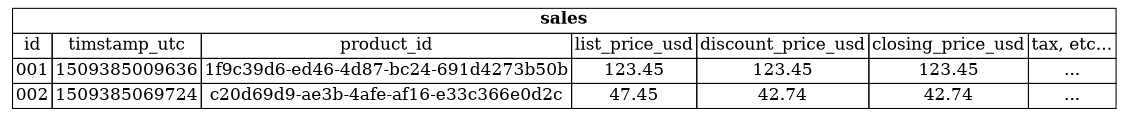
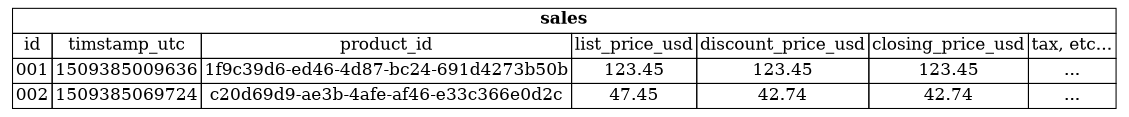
(386, 95) -> (386, 95)
